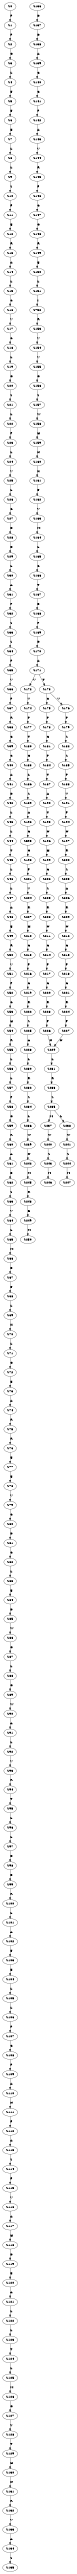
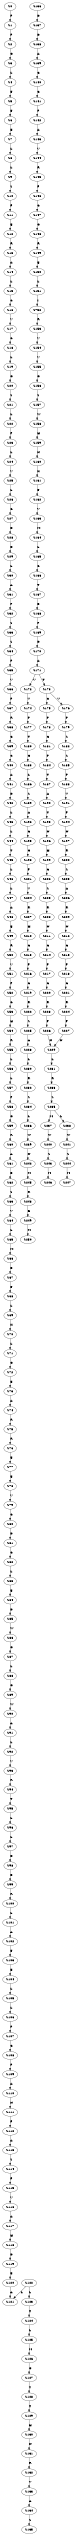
(28, 841) -> (28, 841)
(10, 2310) -> (20, 2292)
